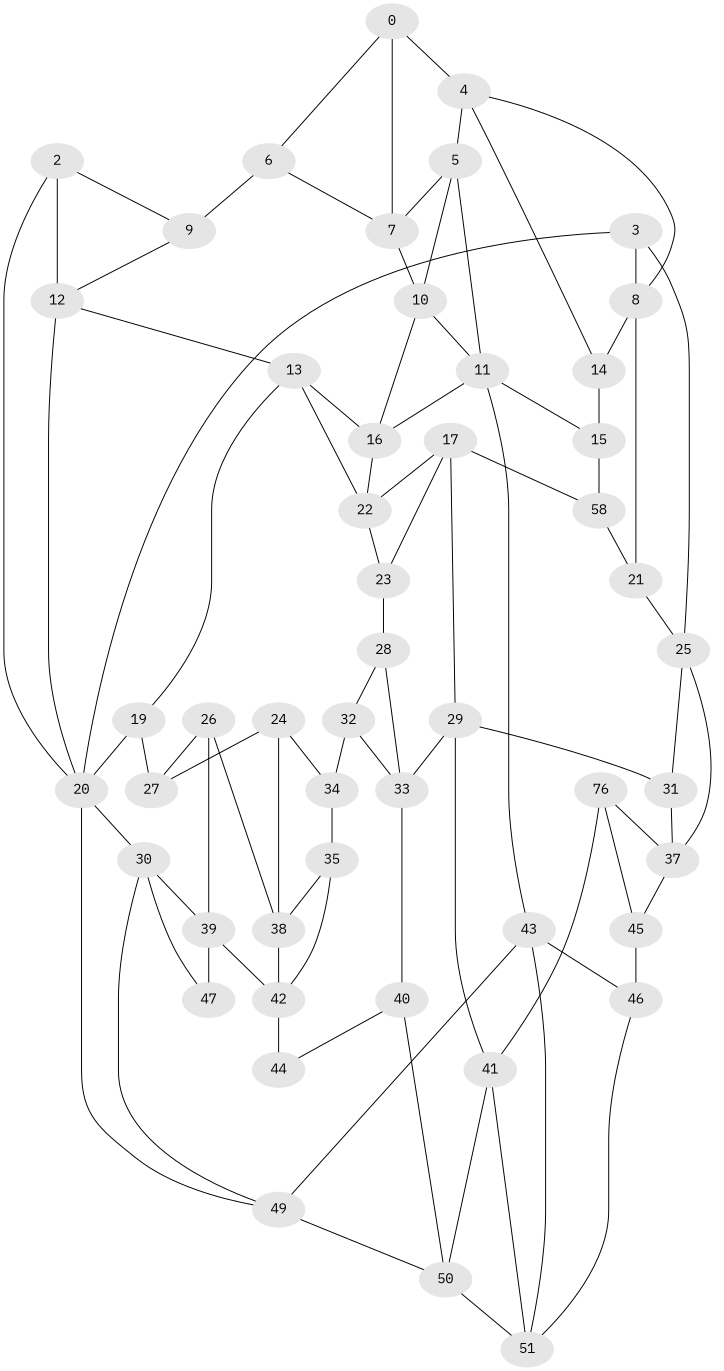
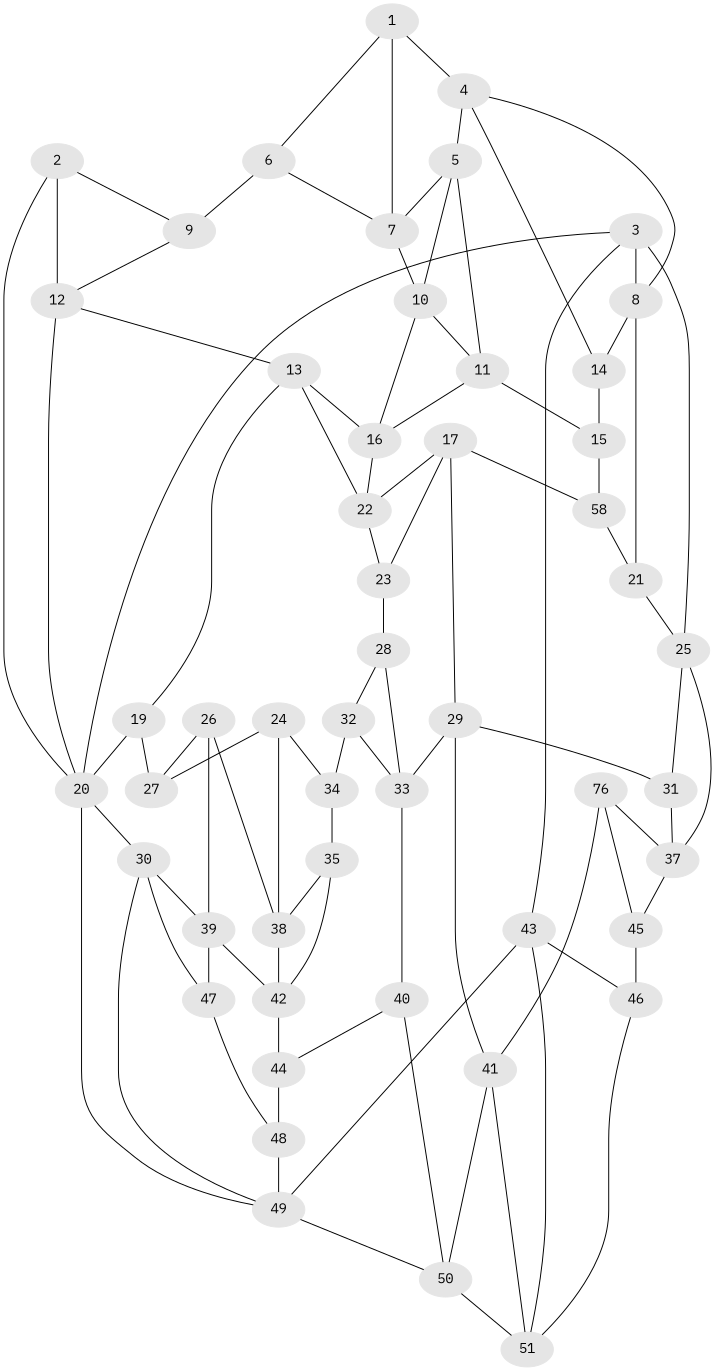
(392, 21) -> (392, 21)
(509, 650) -> (546, 567)
none -> (279, 1140)
